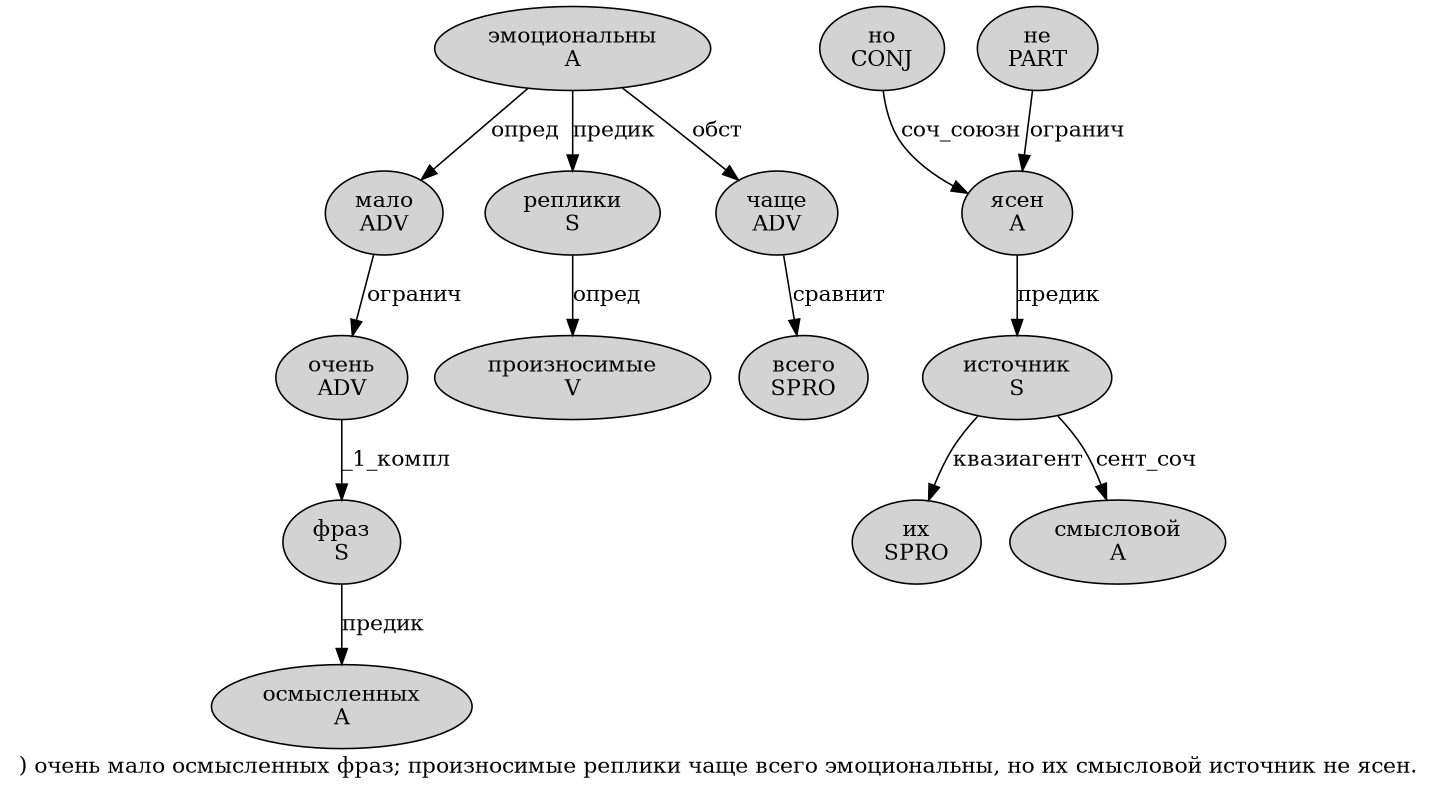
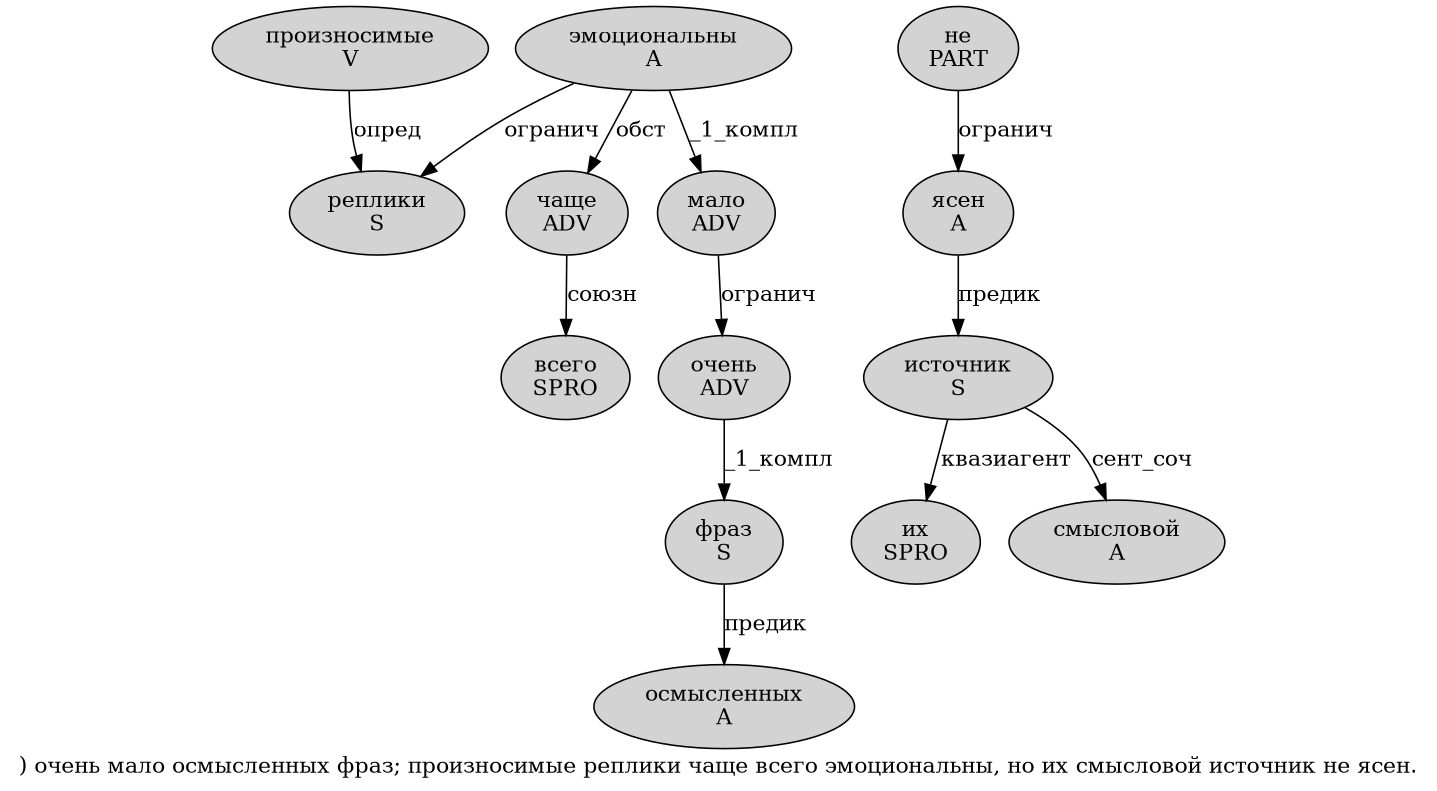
(882, 48) -> none
(525, 131) -> (745, 131)
(614, 131) -> (552, 131)
(573, 287) -> (351, 124)
(839, 295) -> (602, 295)
